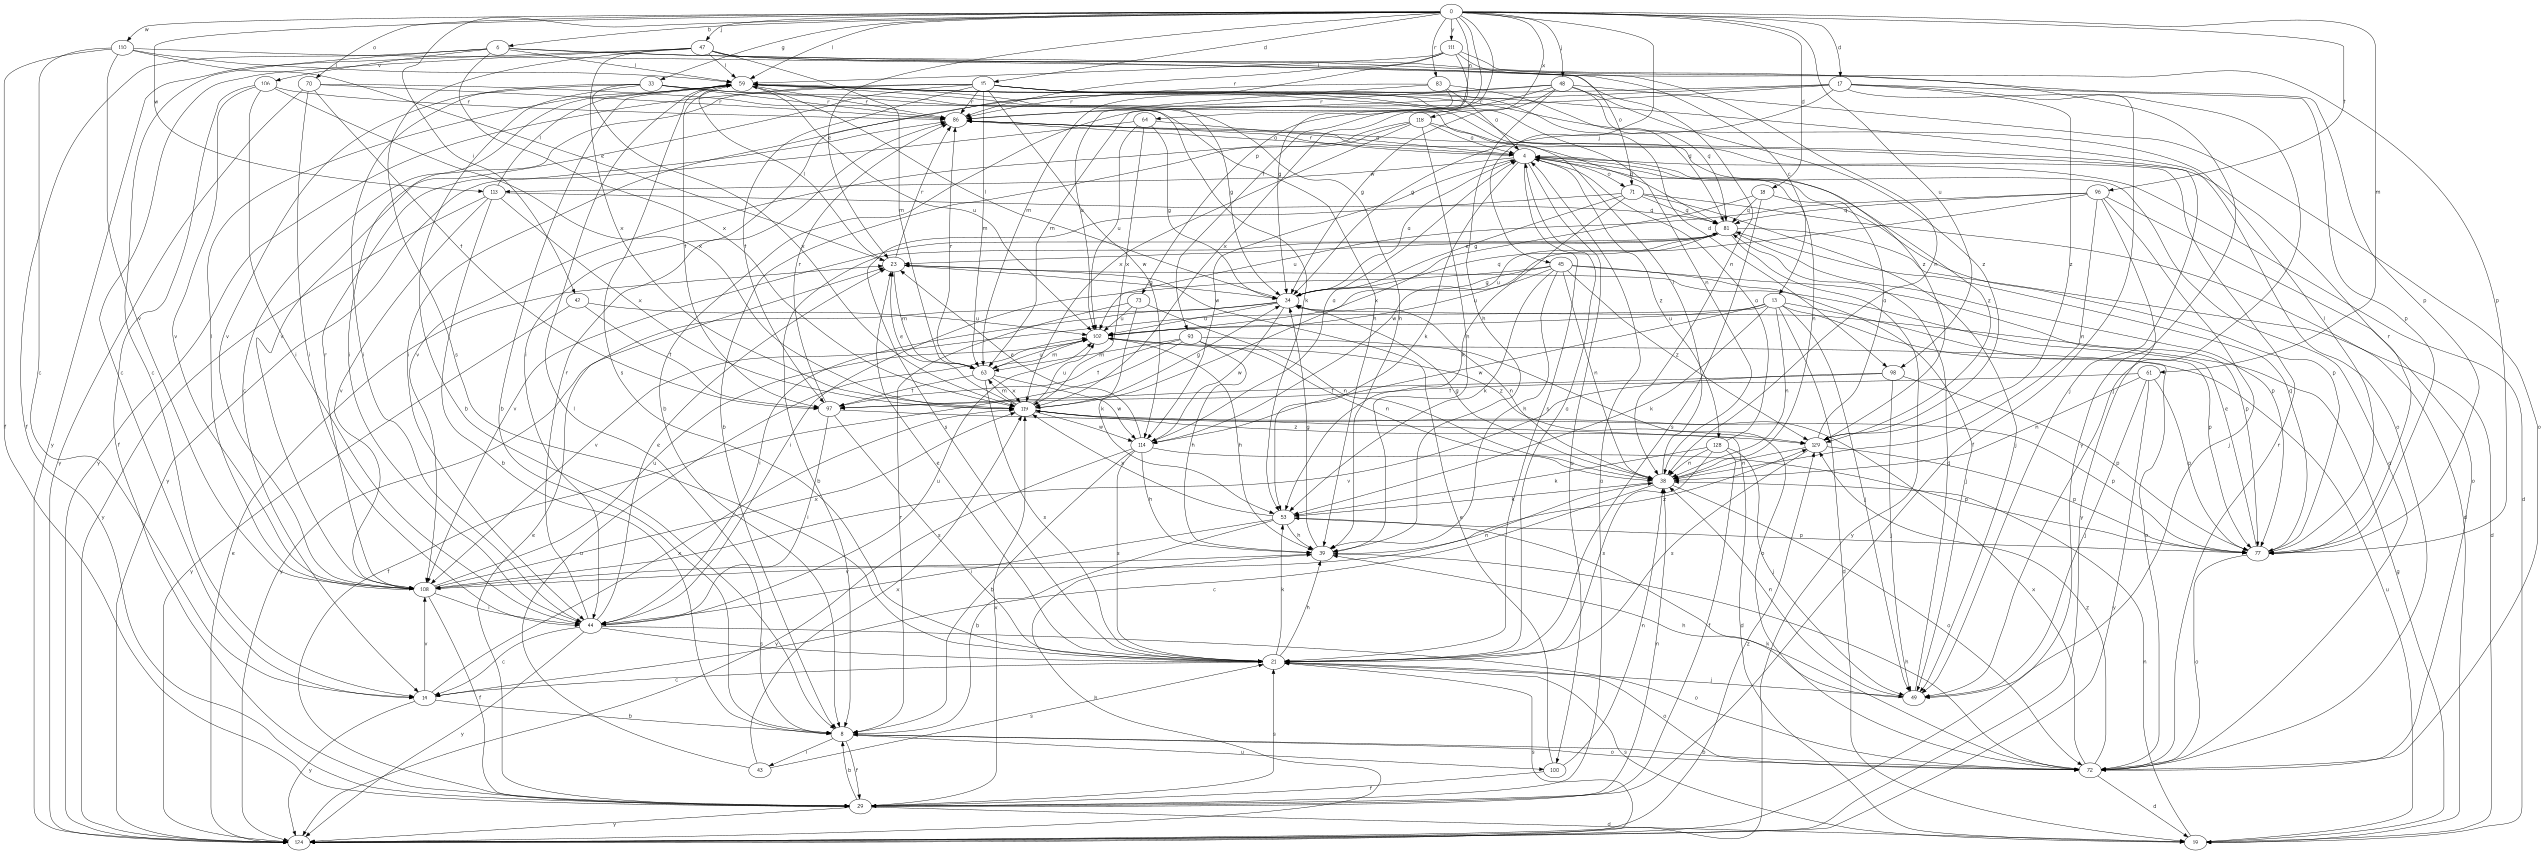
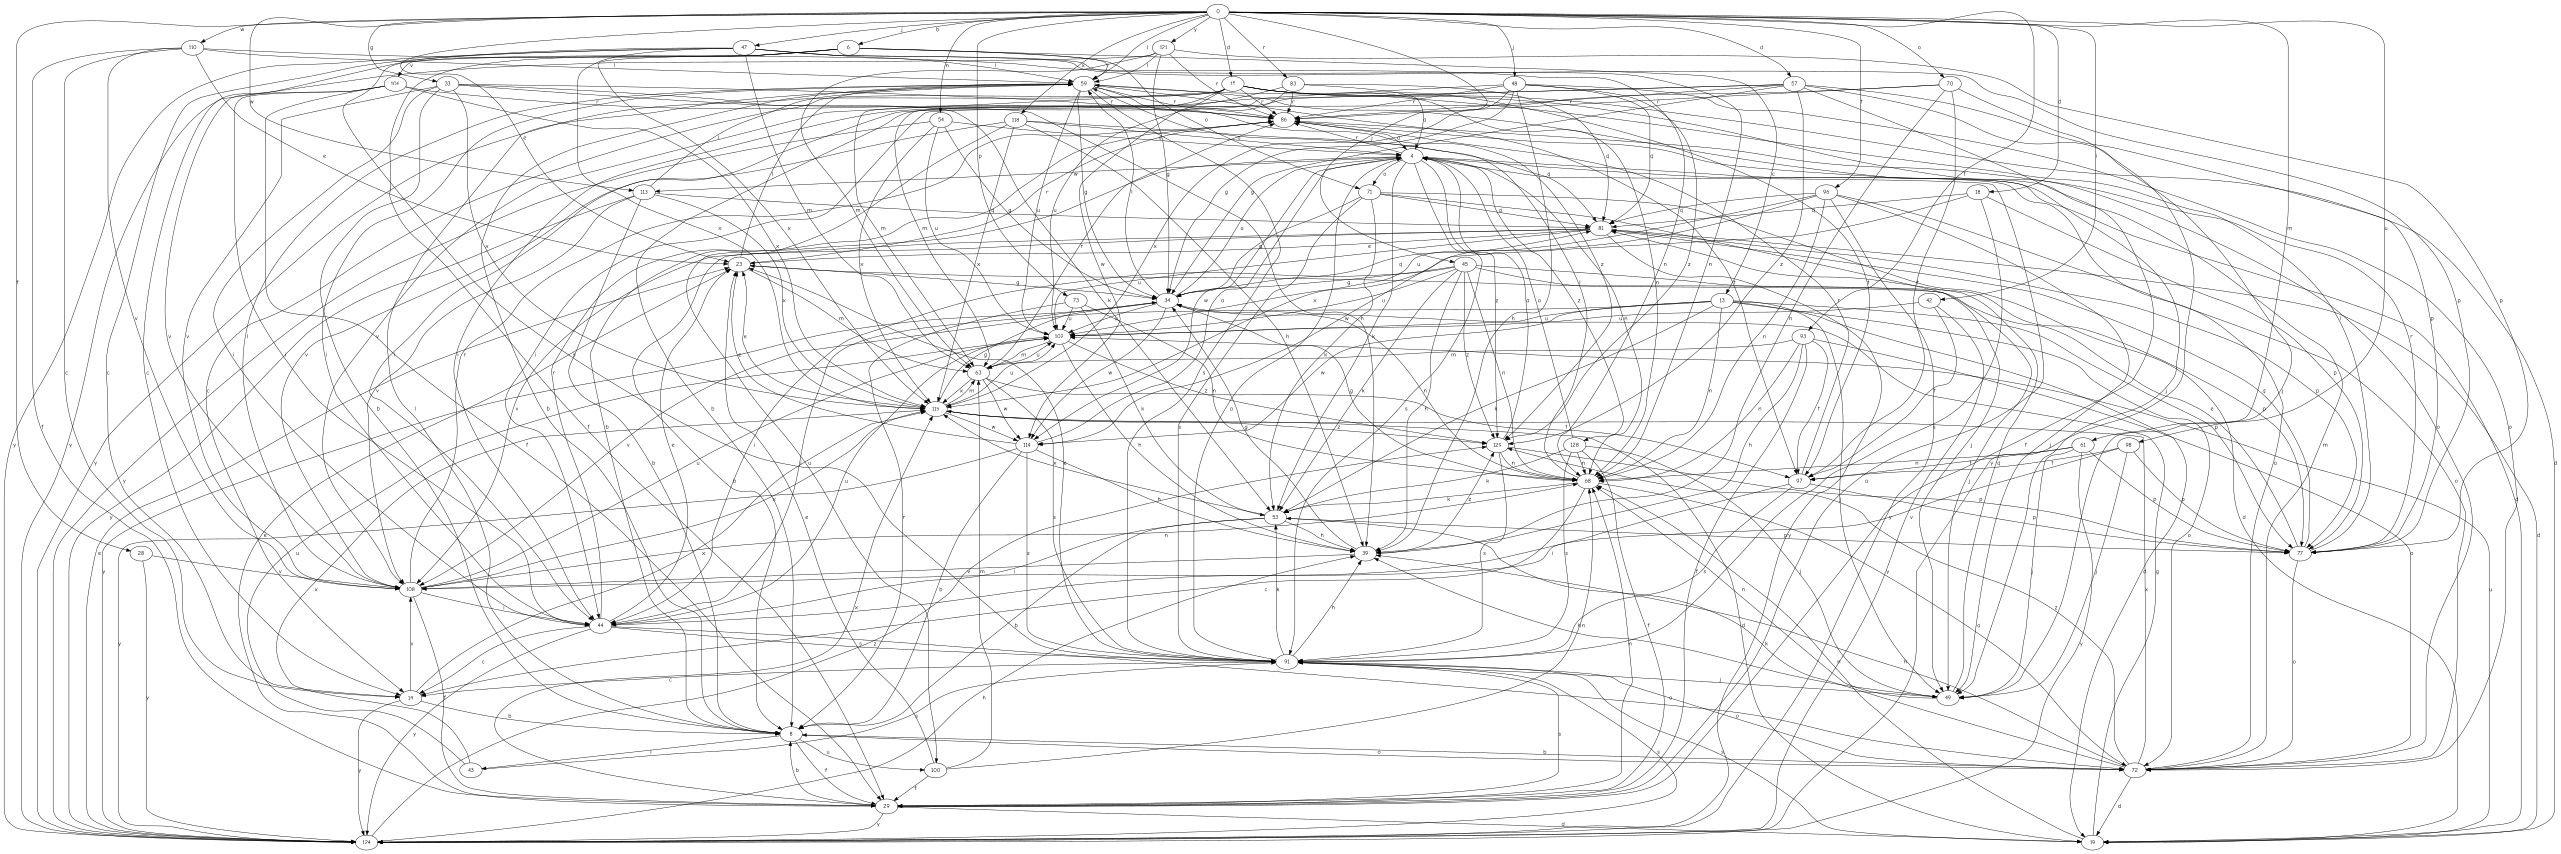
(1451, 48) -> (1164, 48)
(1840, 84) -> (1794, 84)
(1145, 120) -> (941, 120)
(1558, 126) -> (2461, 272)
(2279, 445) -> (2325, 445)
(1702, 457) -> none
(1663, 481) -> (1588, 481)
none -> (141, 554)
none -> (980, 591)
(1274, 662) -> (1287, 662)
